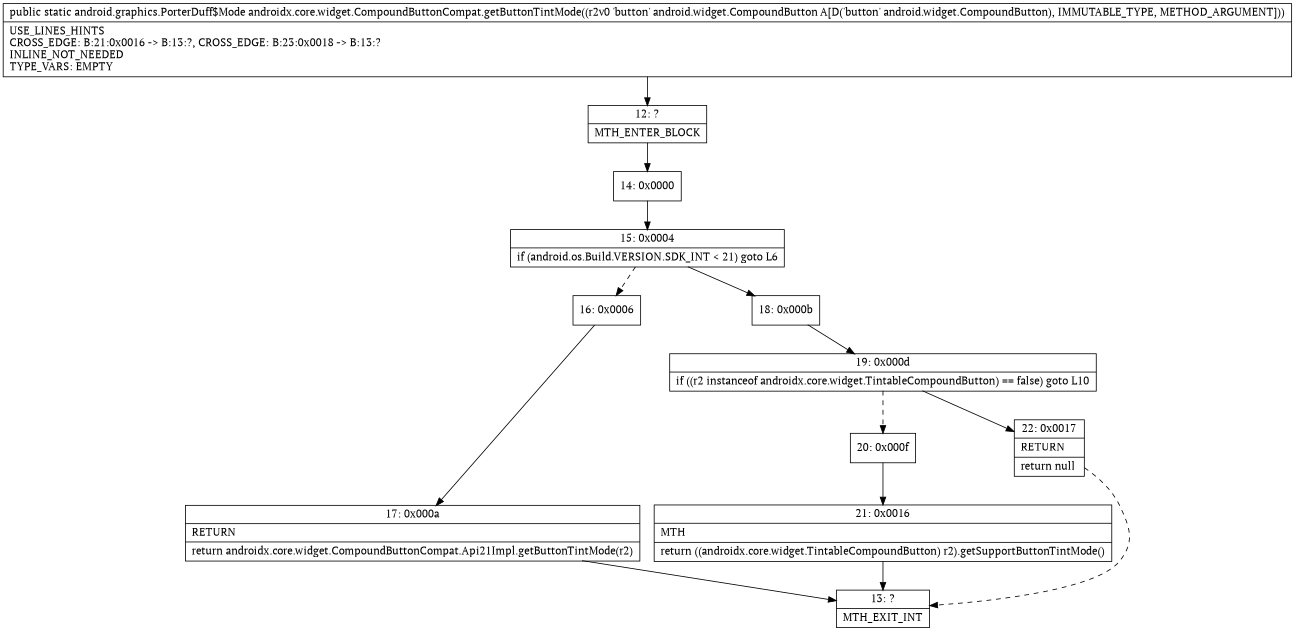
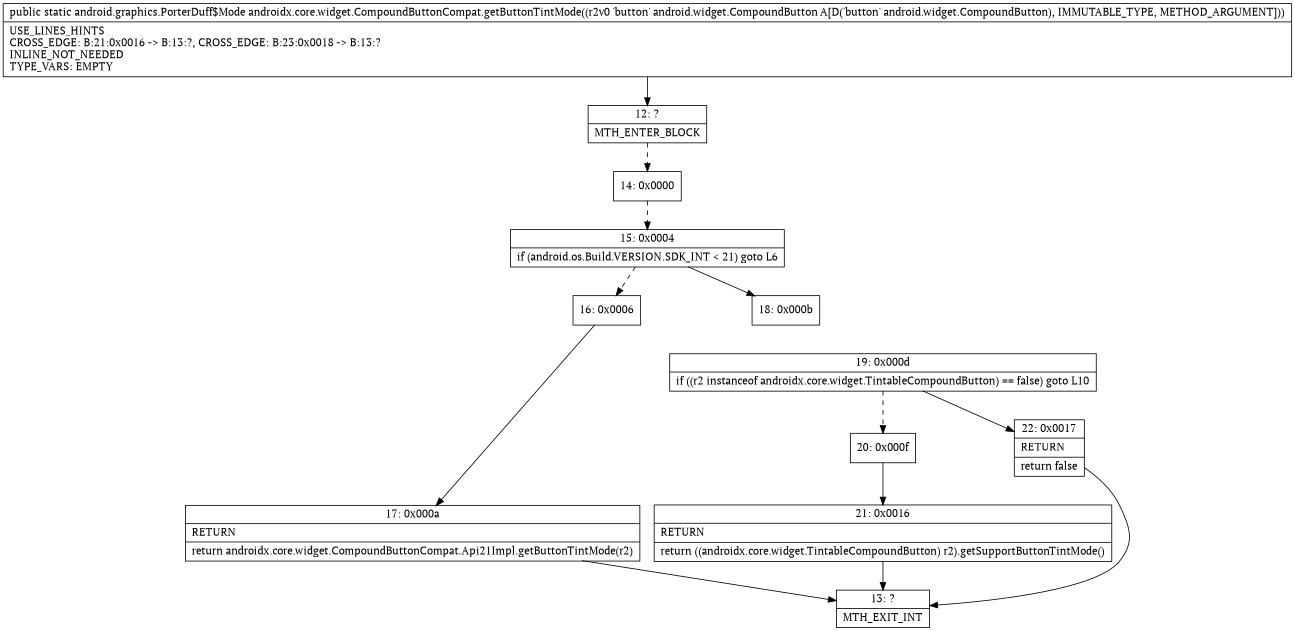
(647, 153) -> (647, 153)
(647, 211) -> (647, 211)
(828, 337) -> none
(1048, 466) -> (1049, 466)
(673, 532) -> (683, 532)
(1086, 580) -> (1086, 580)
